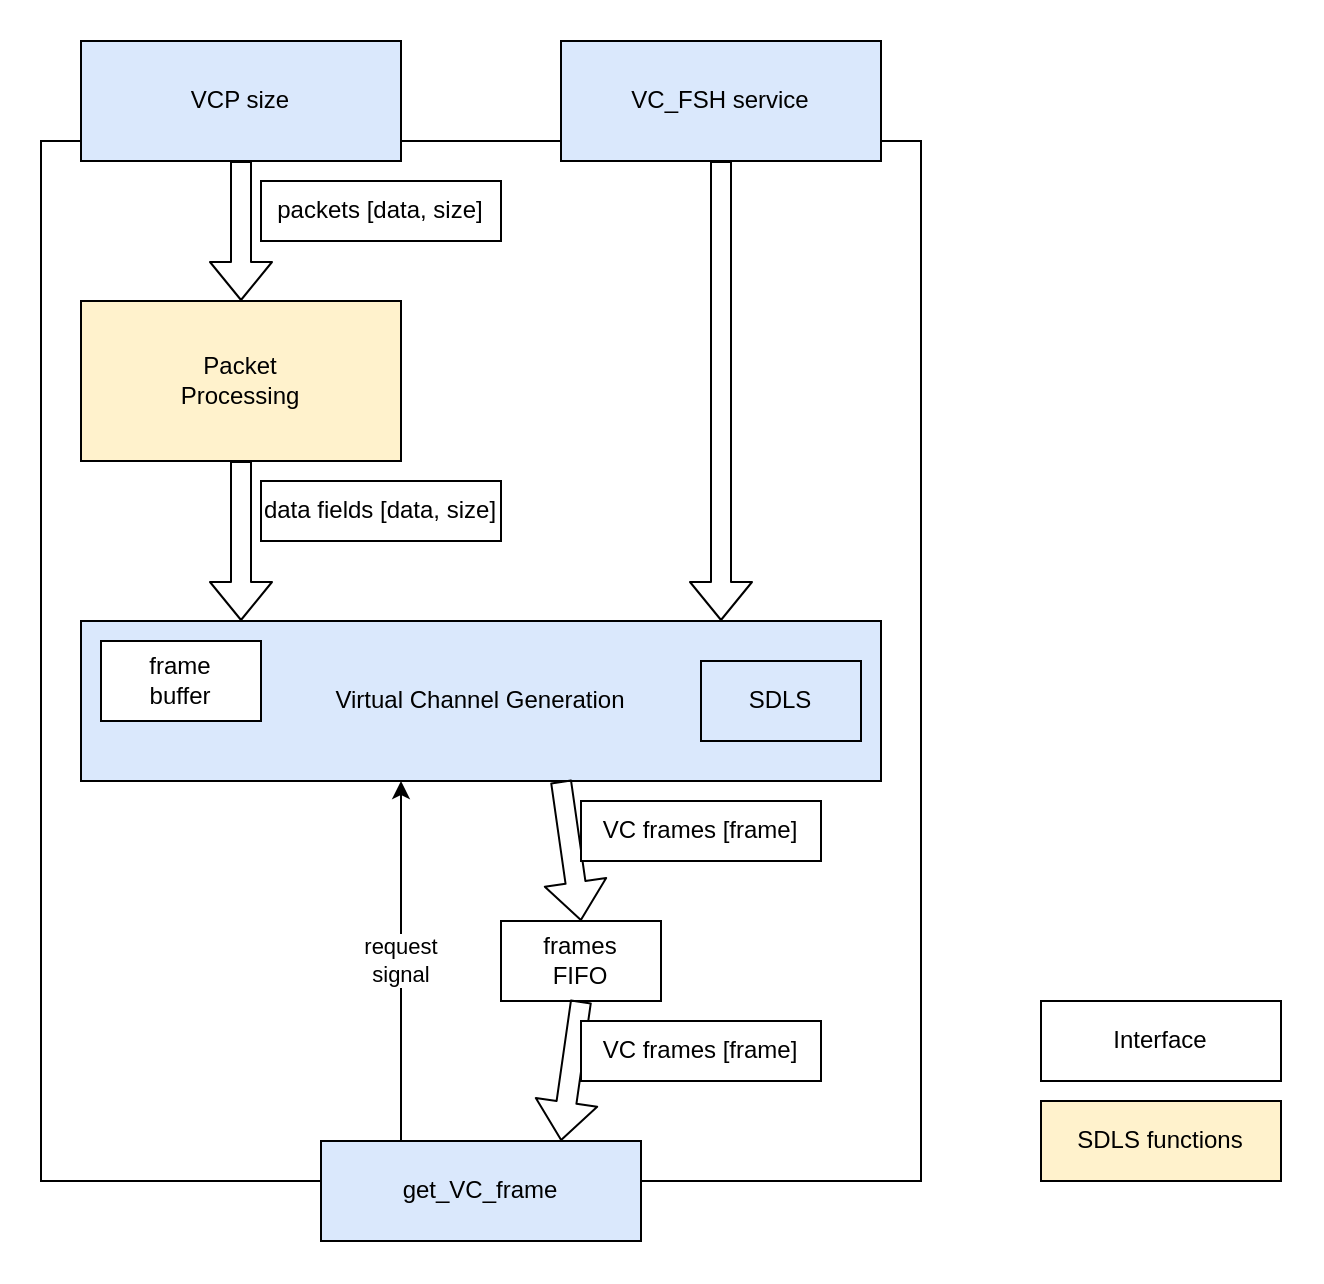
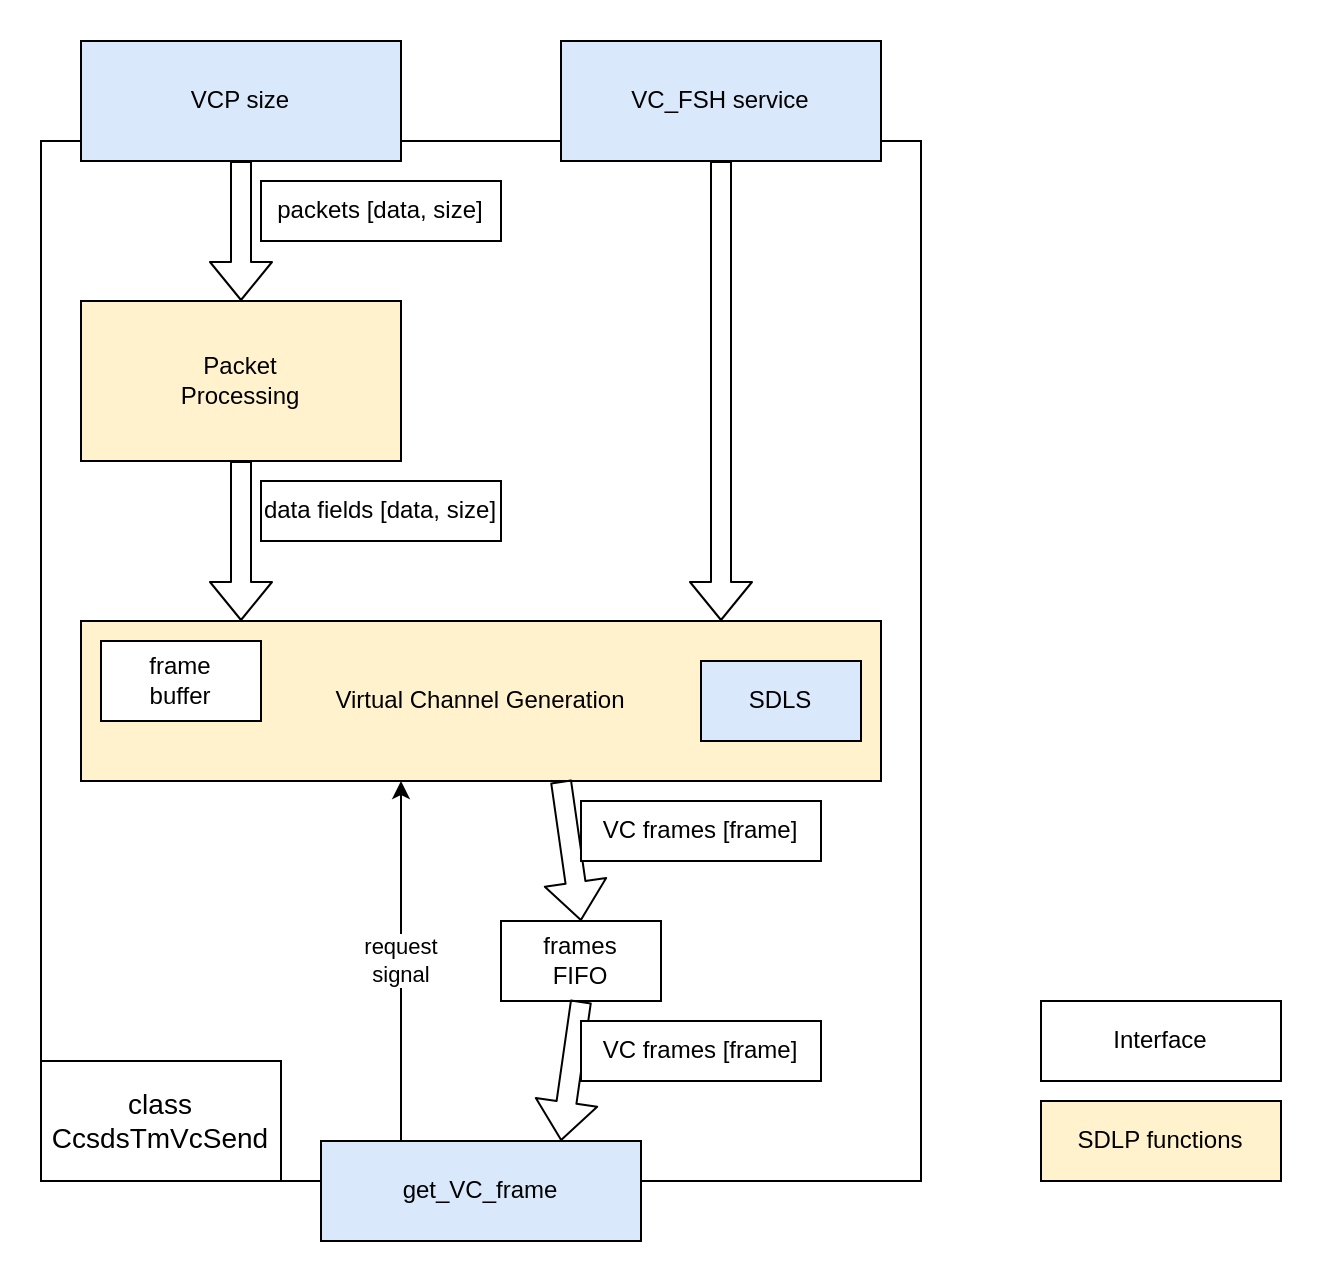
(481, 701) -> (481, 701)
none -> (161, 1121)
(1161, 1141) -> (1161, 1141)
